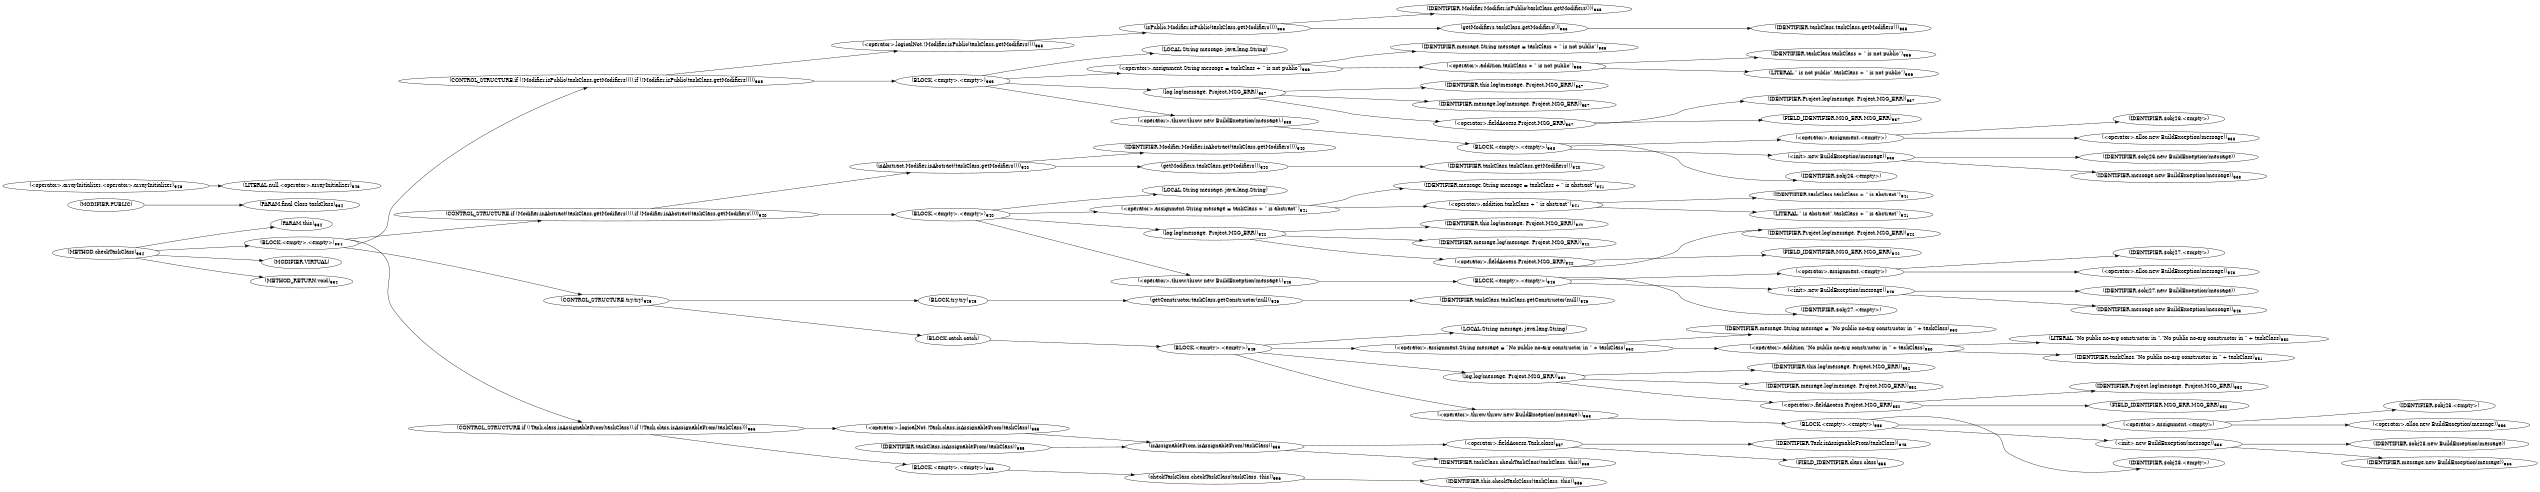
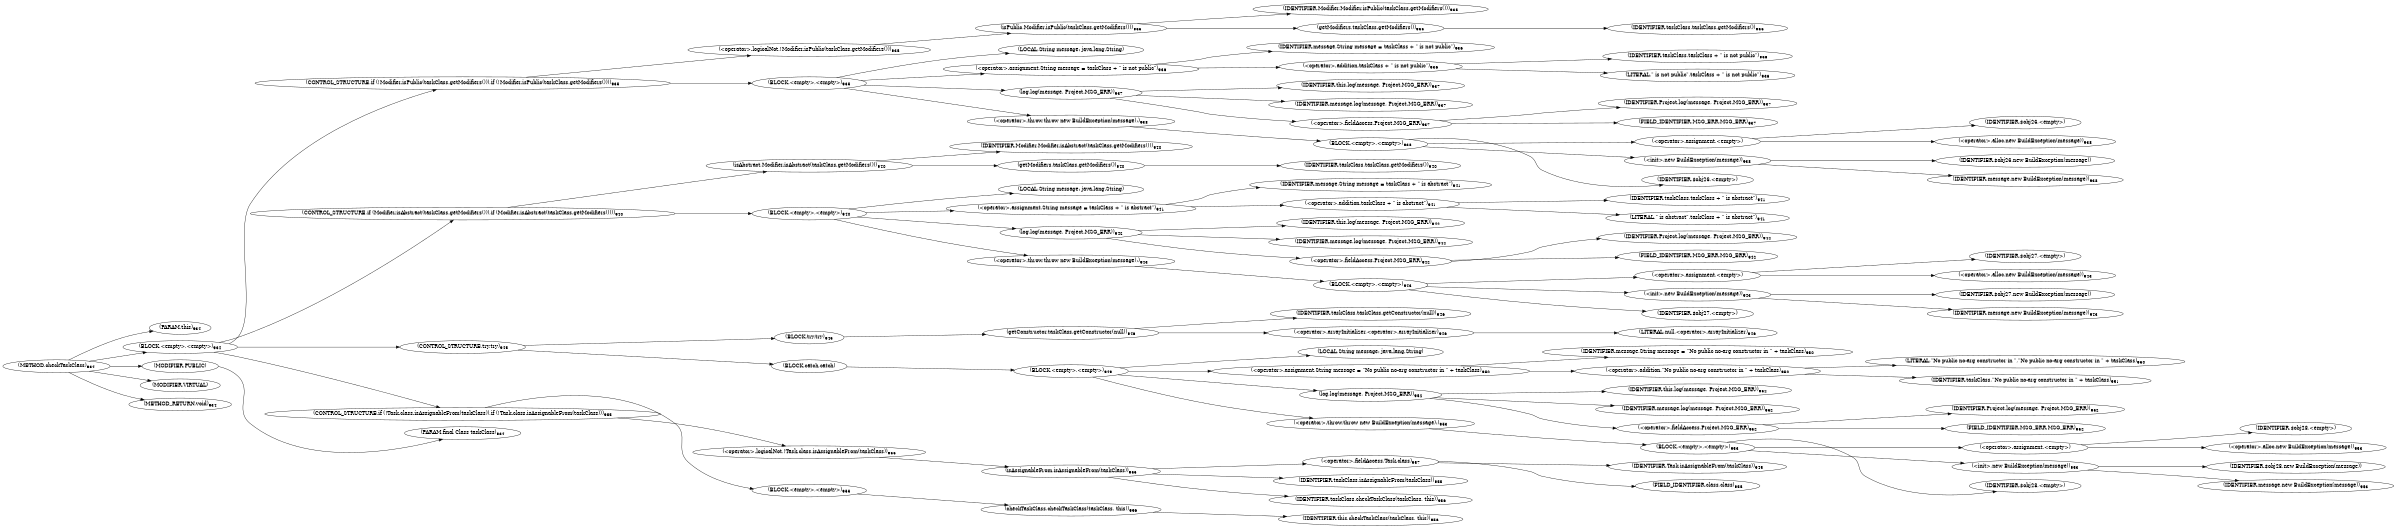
none -> (1211, 333)
none -> (124, 366)
(1086, 447) -> (1216, 476)
